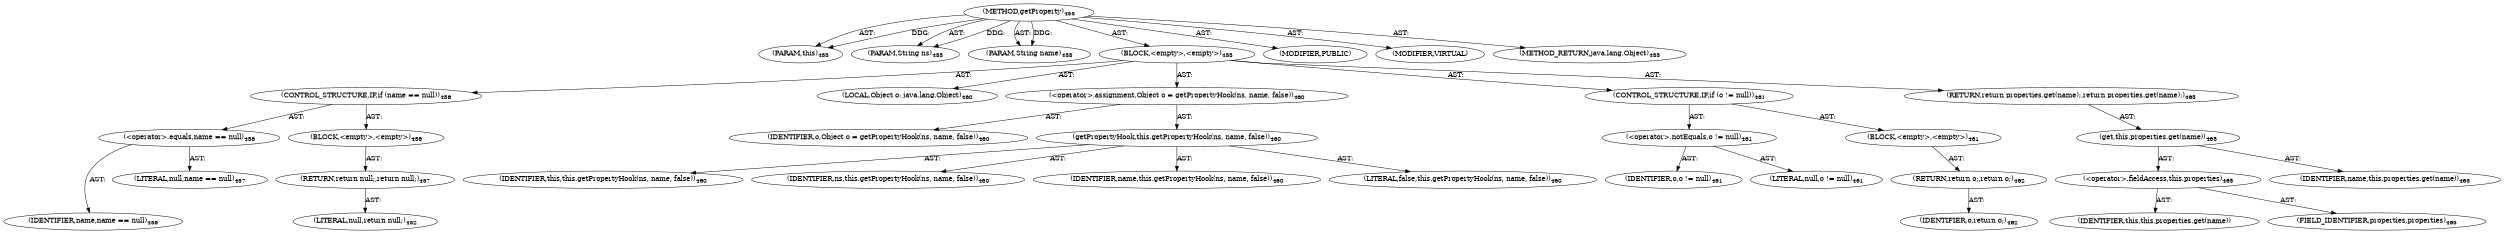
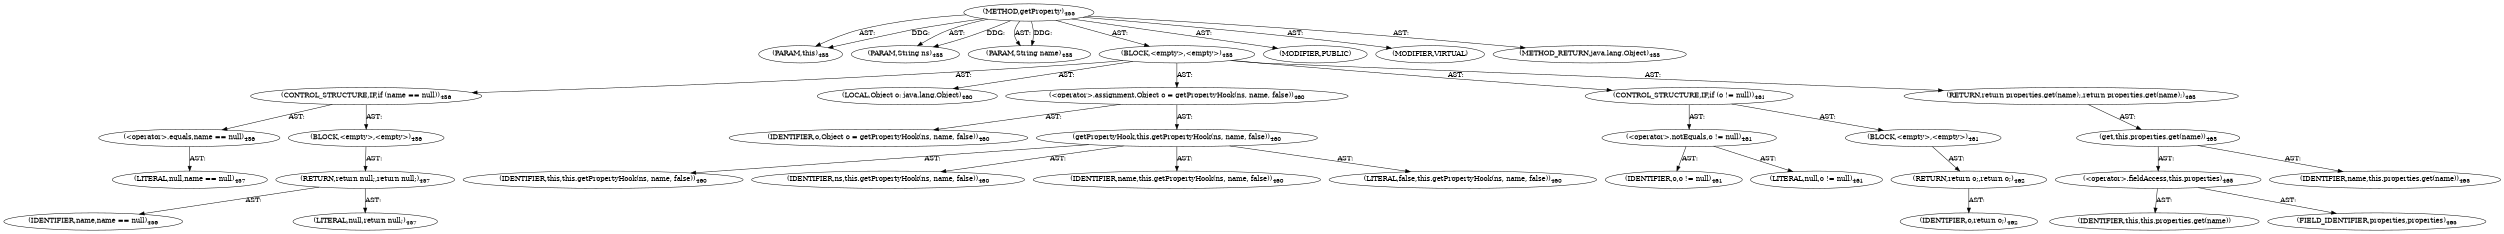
(94, 166) -> (232, 200)
(411, 221) -> (411, 221)
